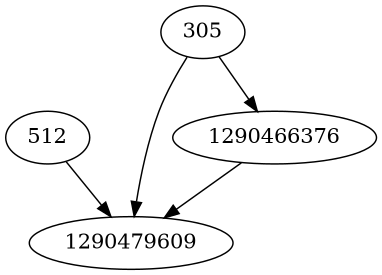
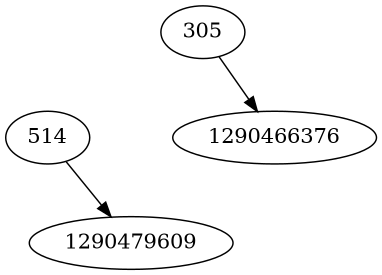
(154, 127) -> none
(48, 138) -> (48, 138)
(209, 186) -> none
